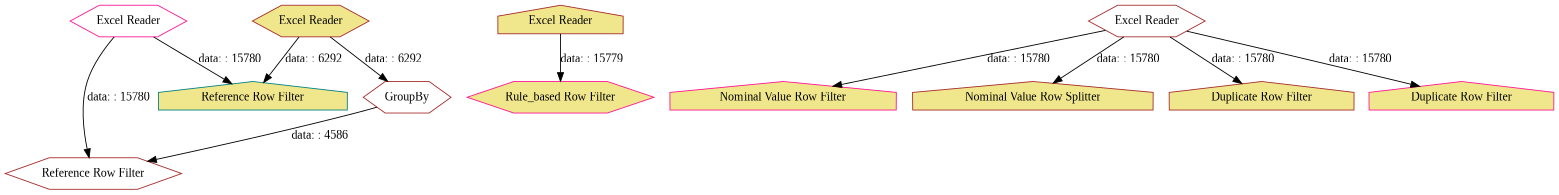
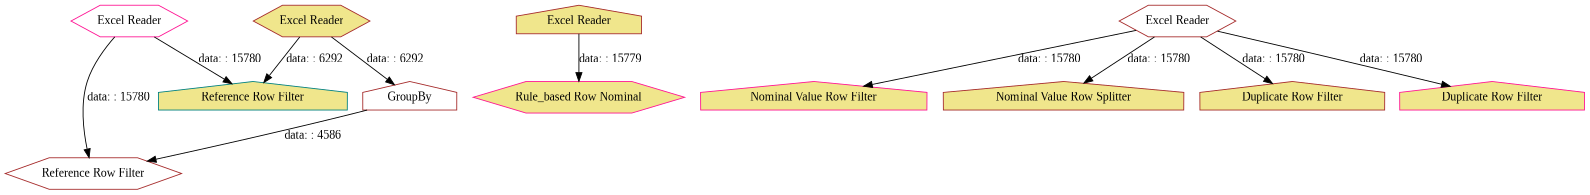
(407, 97) -> (410, 97)
(561, 97) -> (579, 97)
